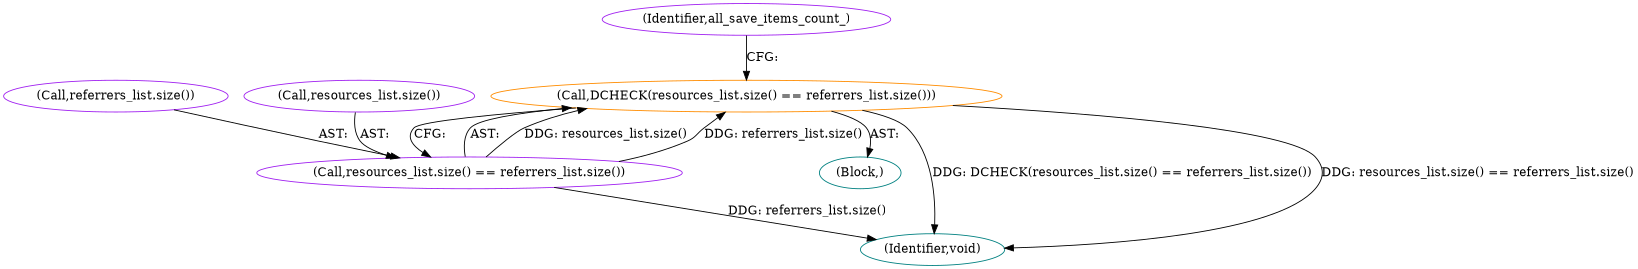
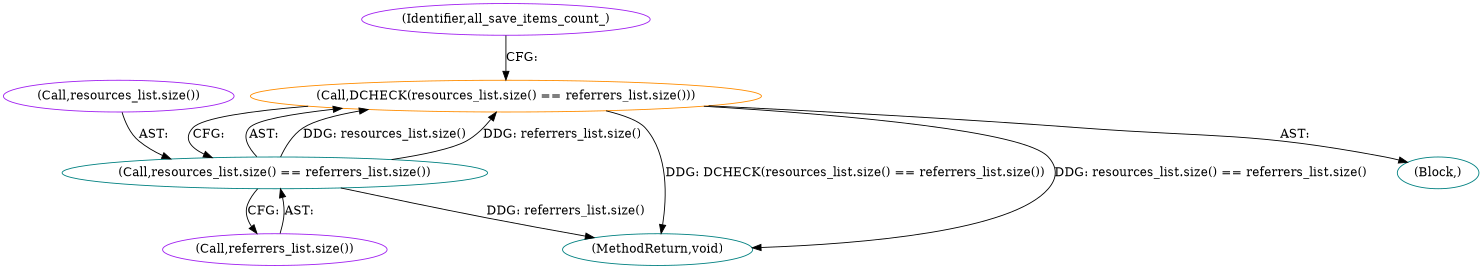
(470, 173) -> (275, 173)
none -> (247, 207)
(933, 250) -> (658, 250)
